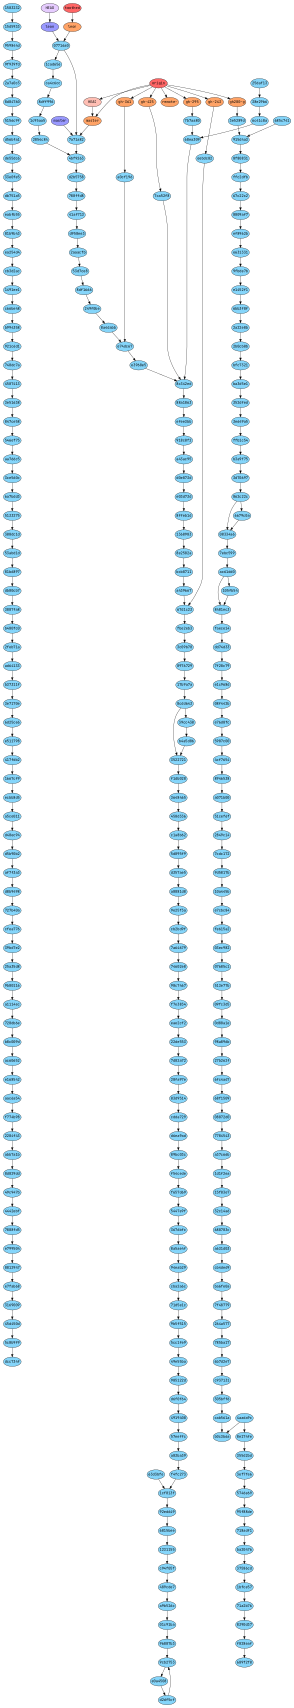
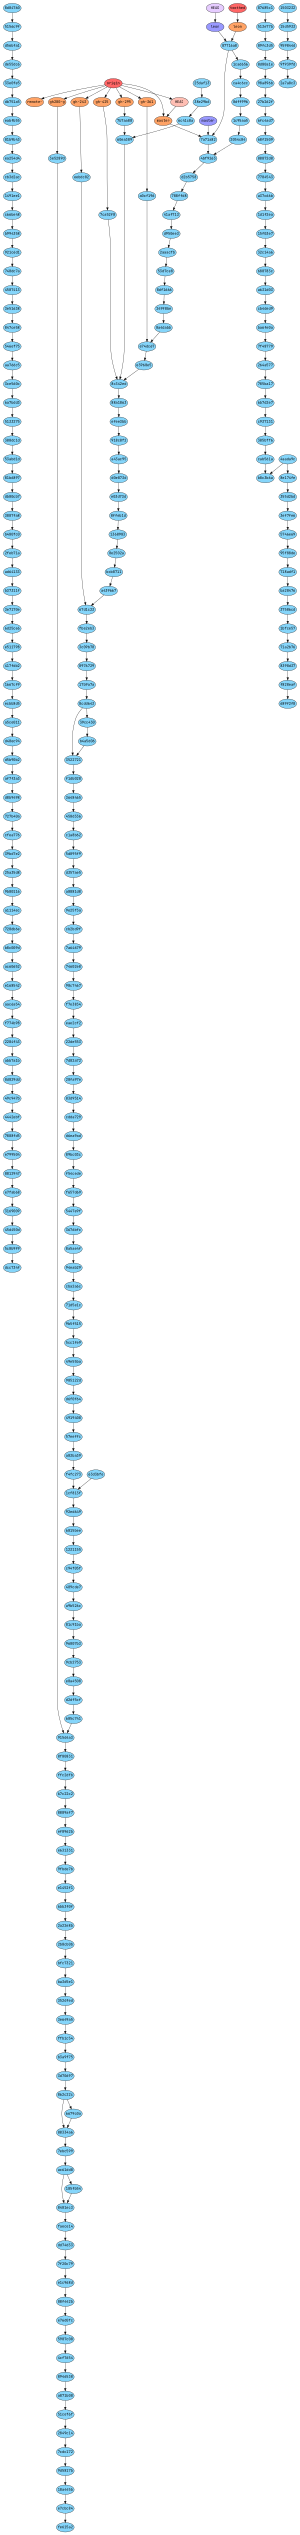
(12, 91) -> none
(222, 948) -> none
(171, 1683) -> (73, 1708)
